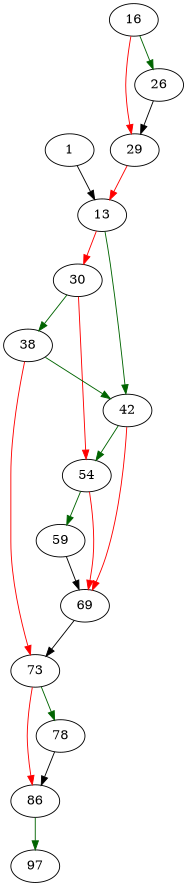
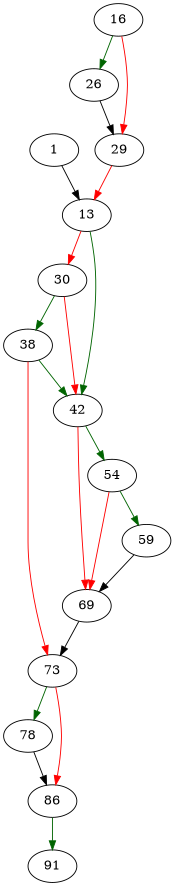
(82, 373) -> (70, 341)
(35, 866) -> (52, 866)
